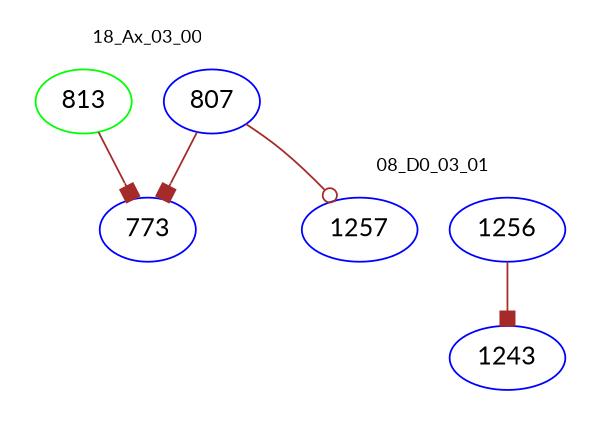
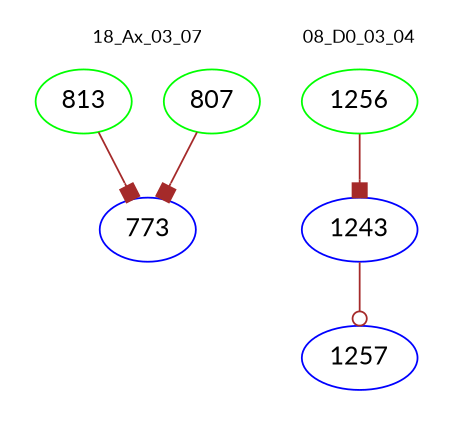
(148, 38) -> (148, 38)
(212, 101) -> (212, 101)
(301, 166) -> (360, 287)
(434, 166) -> (360, 38)
(507, 230) -> (360, 101)
